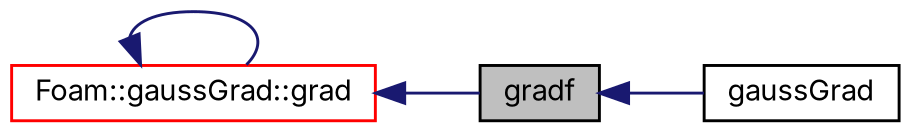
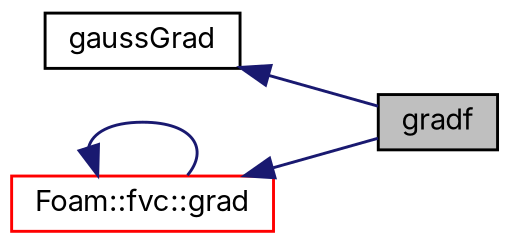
(193, 93) -> (143, 204)
(666, 93) -> (323, 91)
